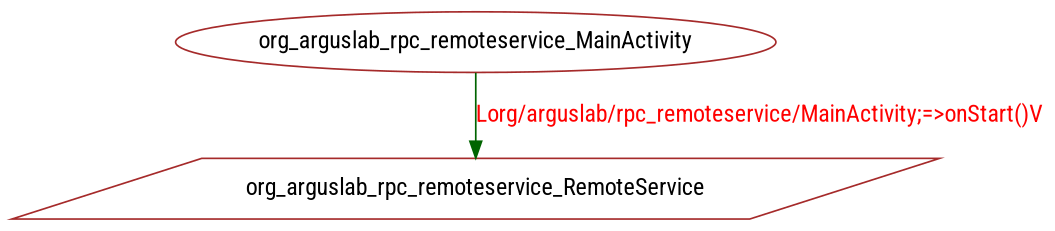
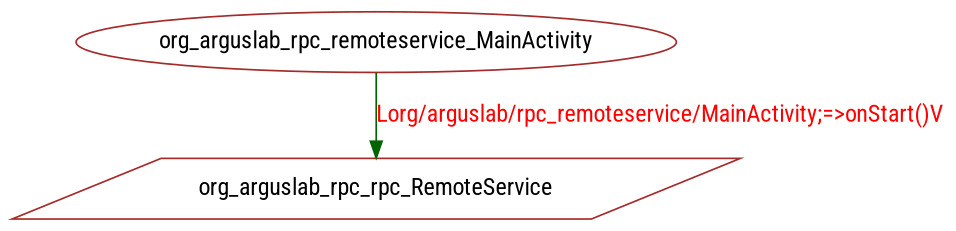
(476, 189) -> (376, 189)
